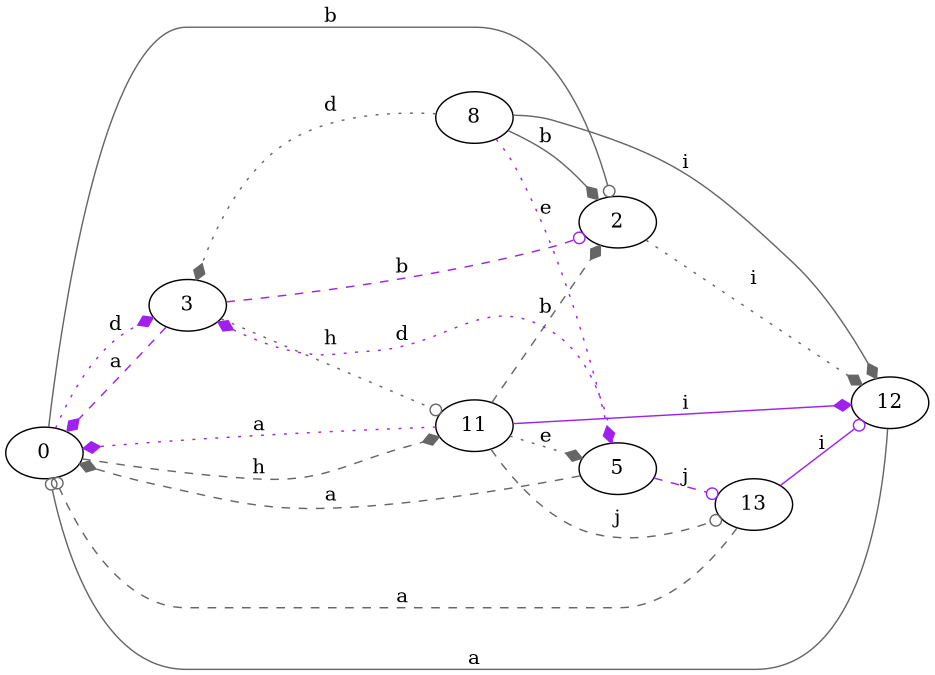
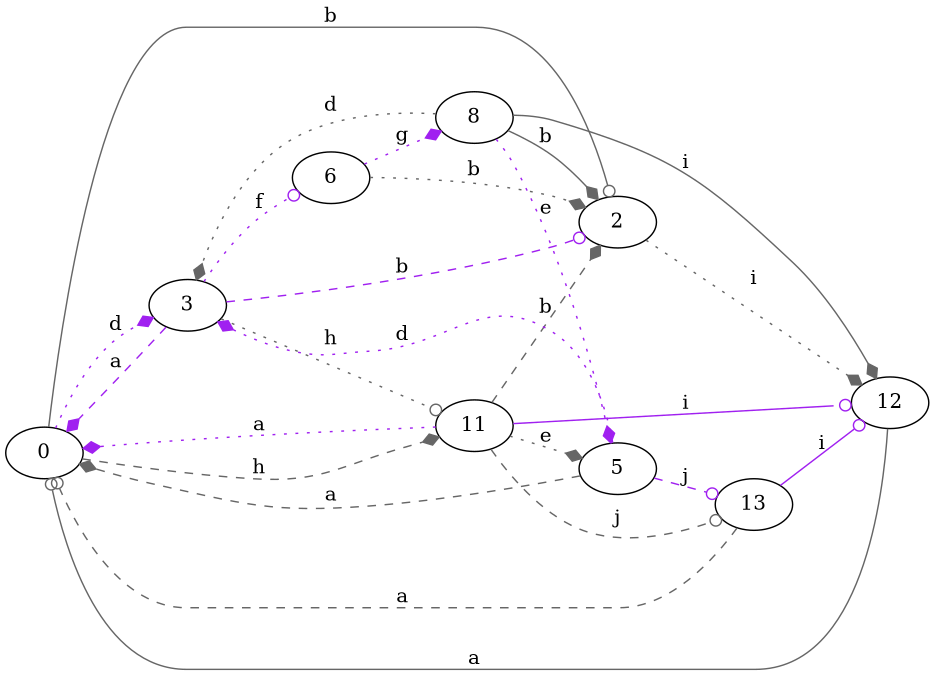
none -> (331, 178)
(673, 415) -> (673, 415)
